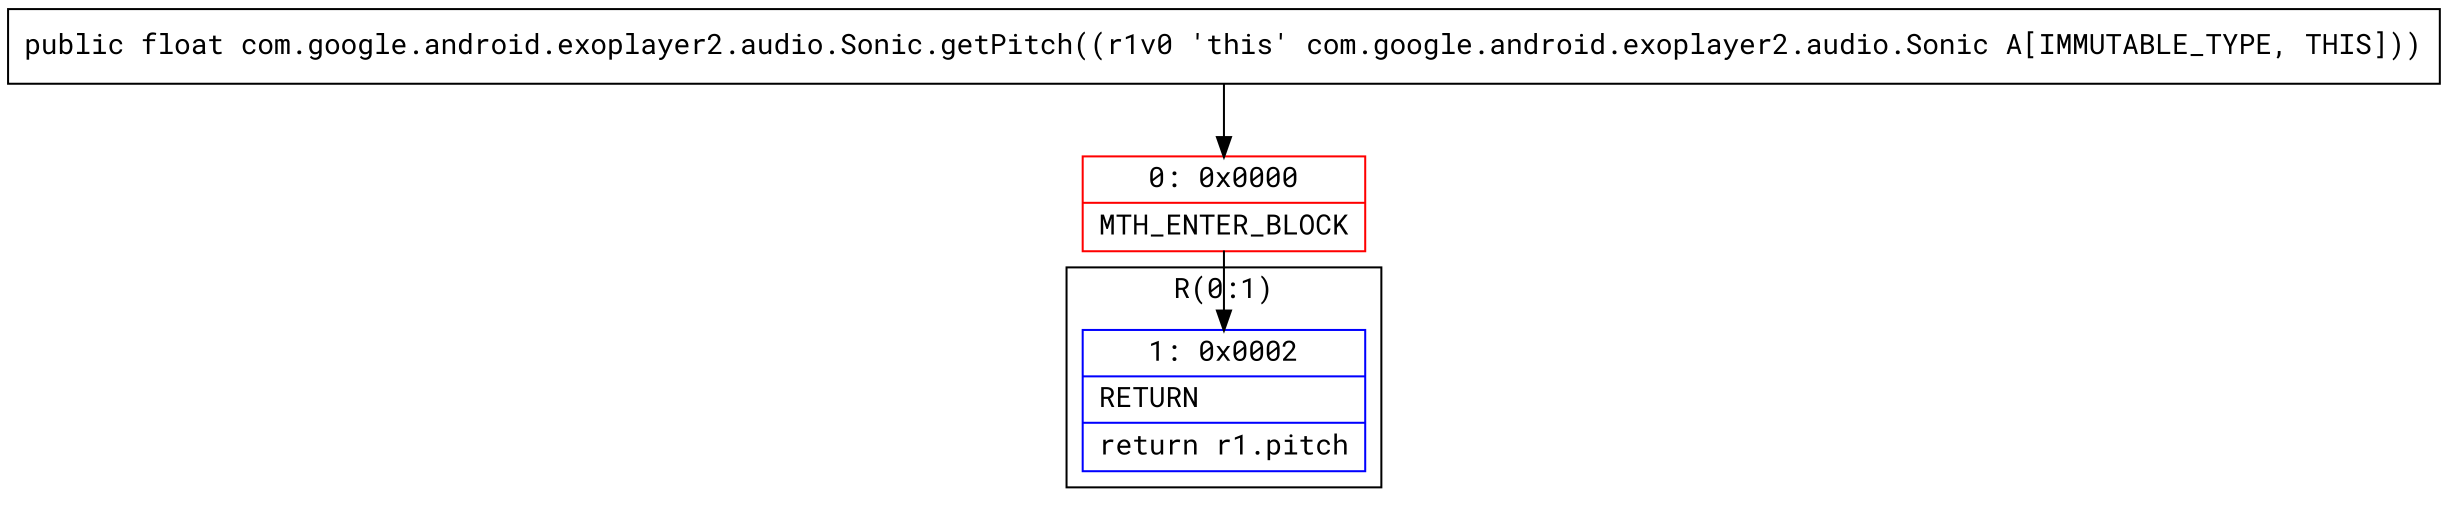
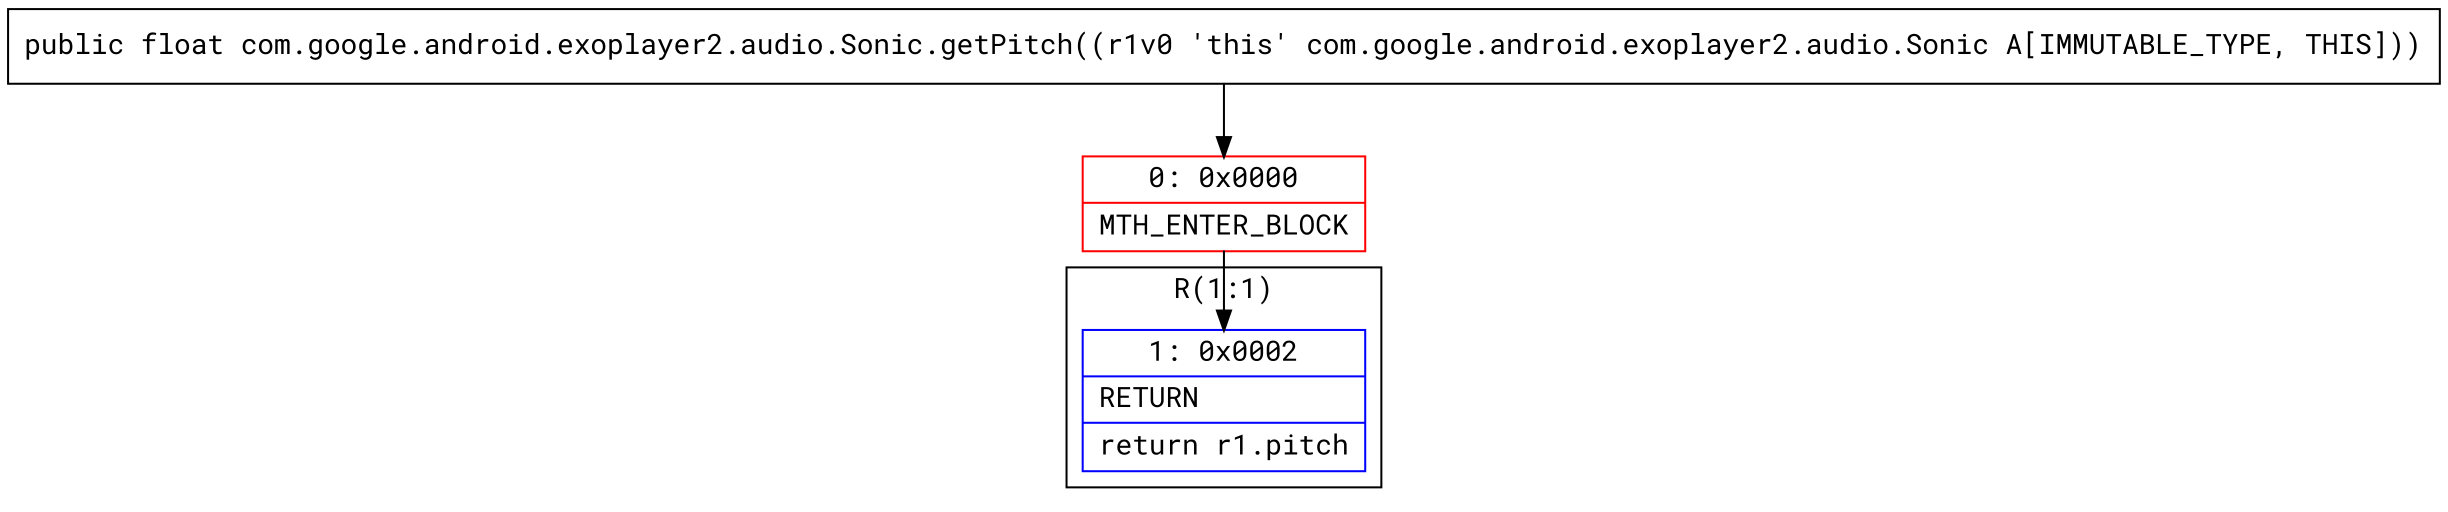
(1224, 291) -> (1224, 291)
